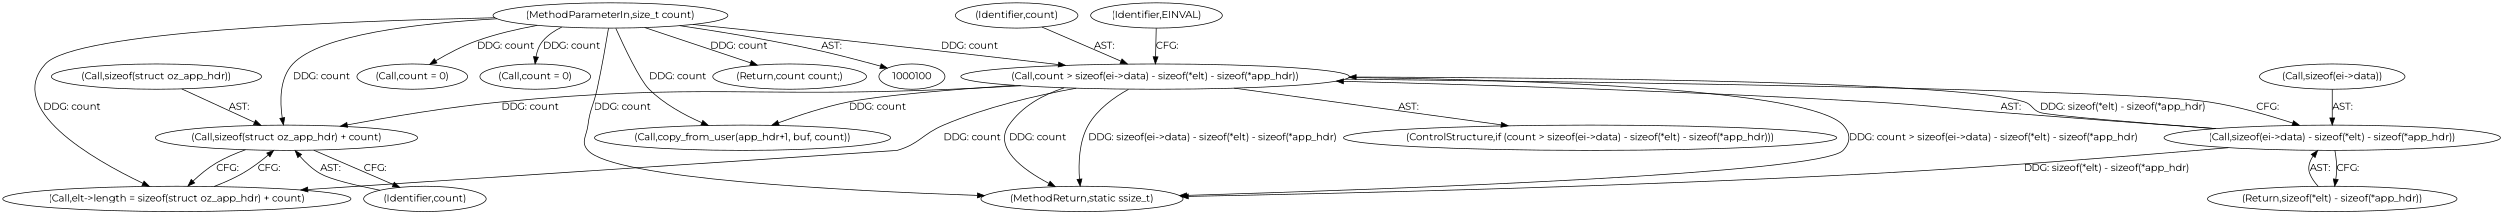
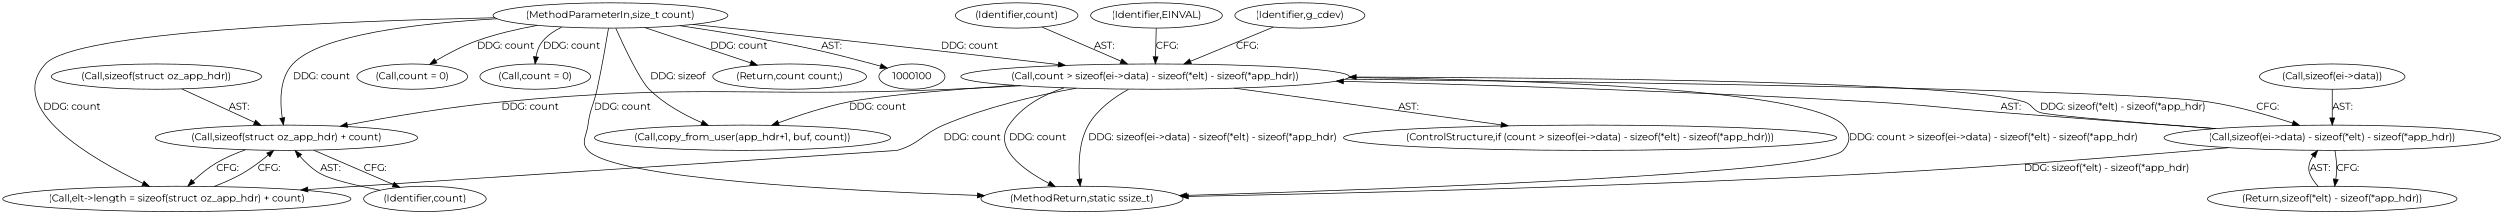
none -> (1300, 15)
(678, 77) -> (678, 77)
